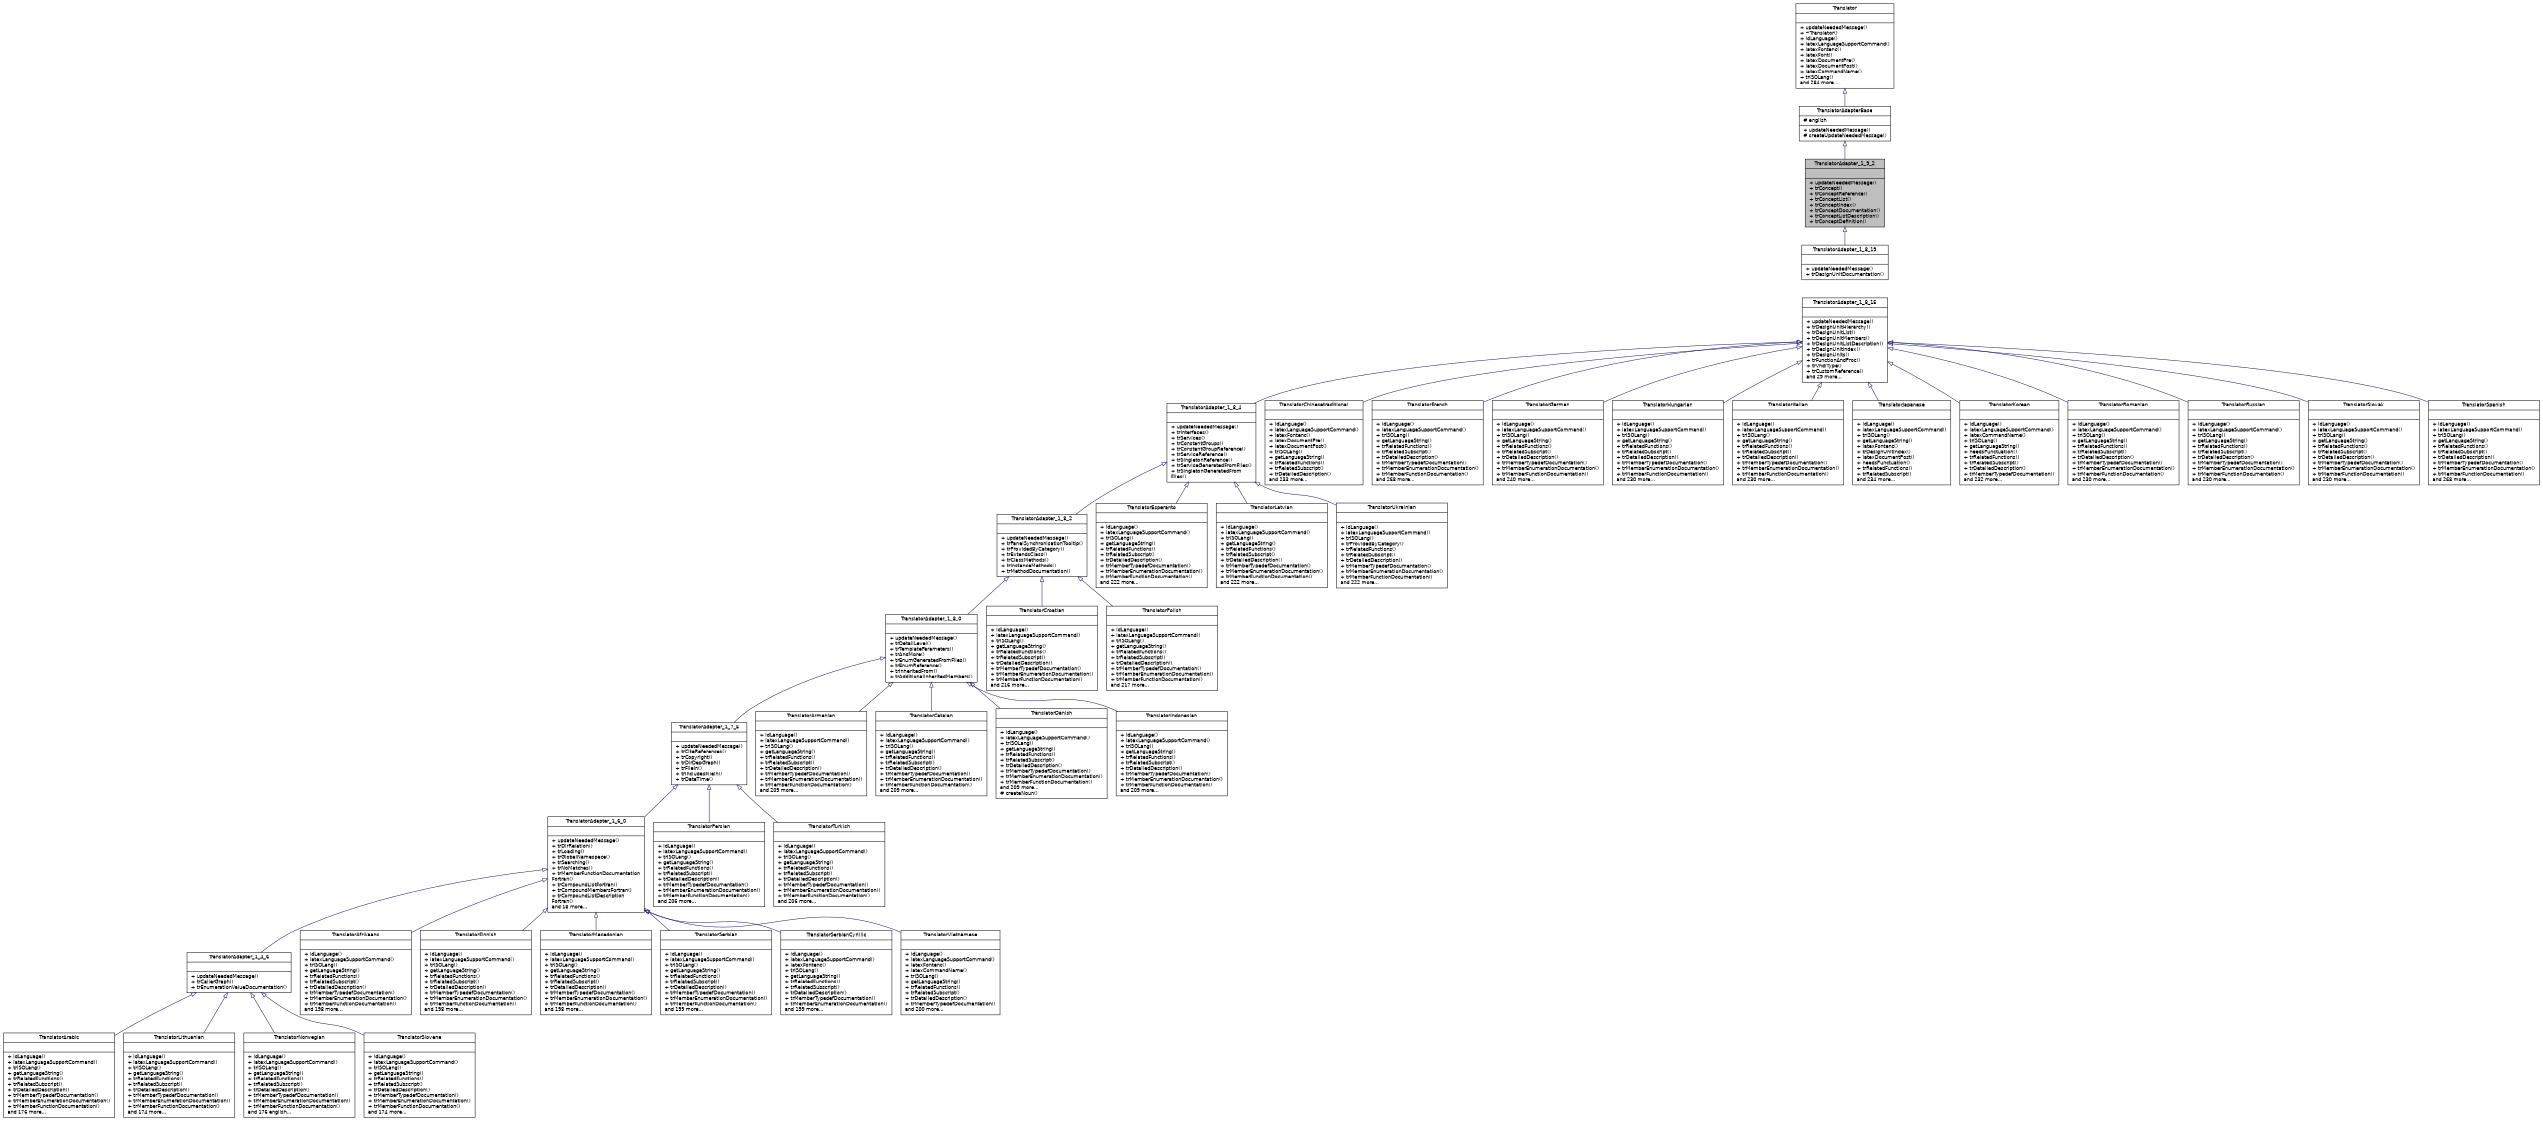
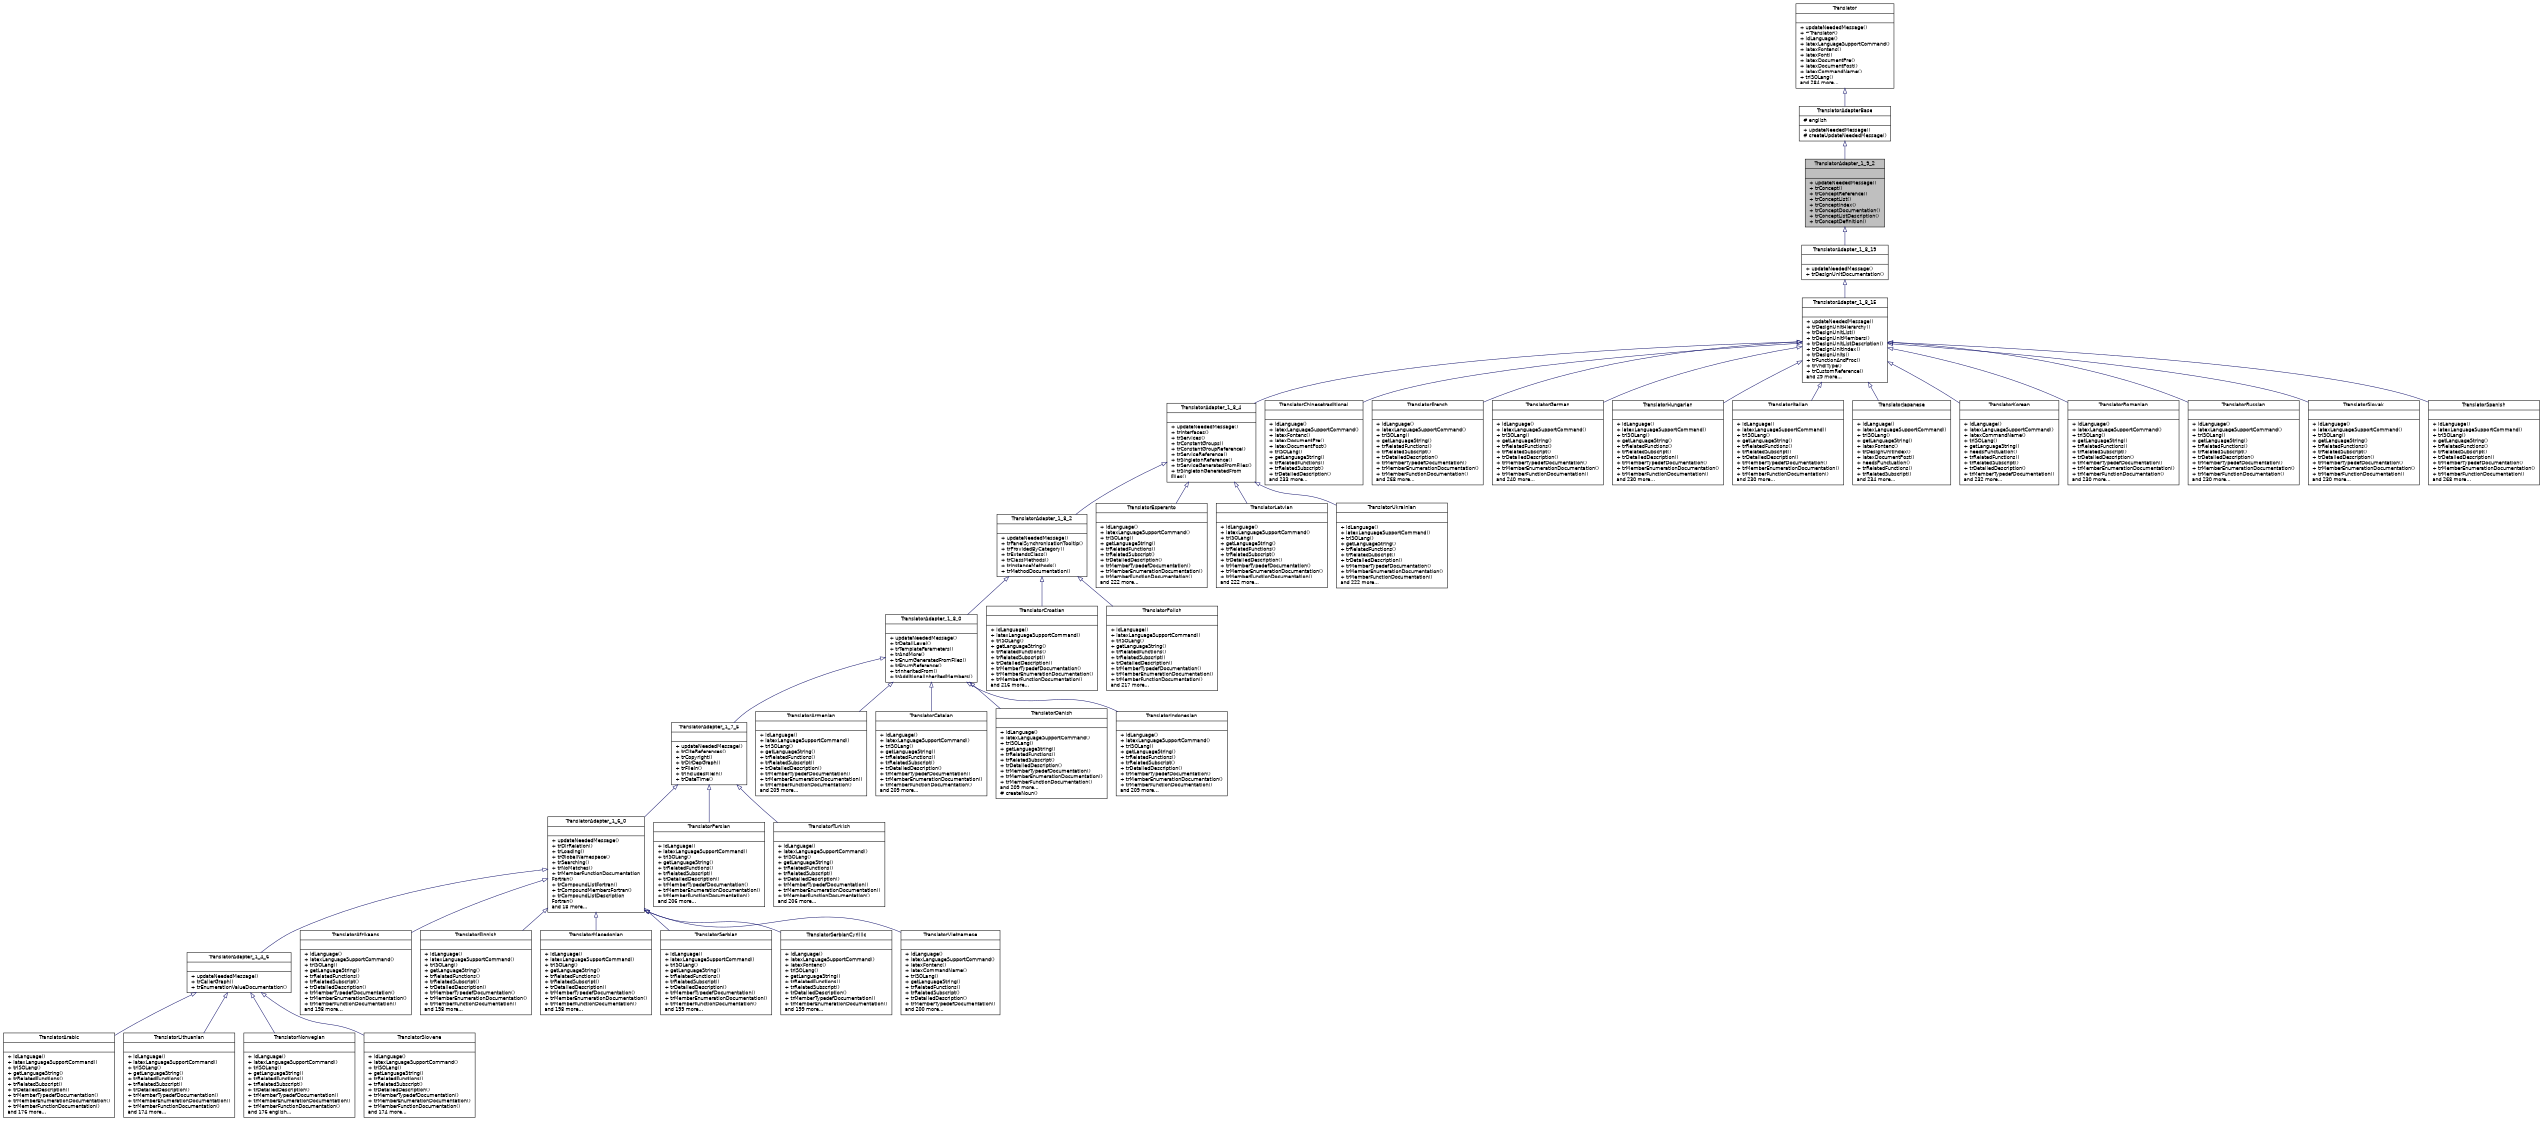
none -> (1845, 291)
(1372, 544) -> (1368, 544)
